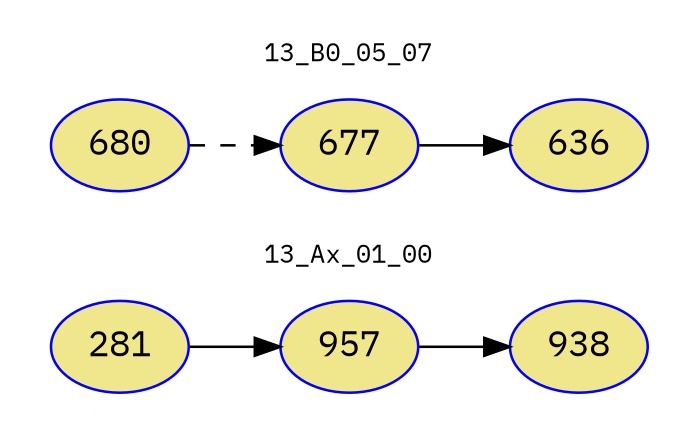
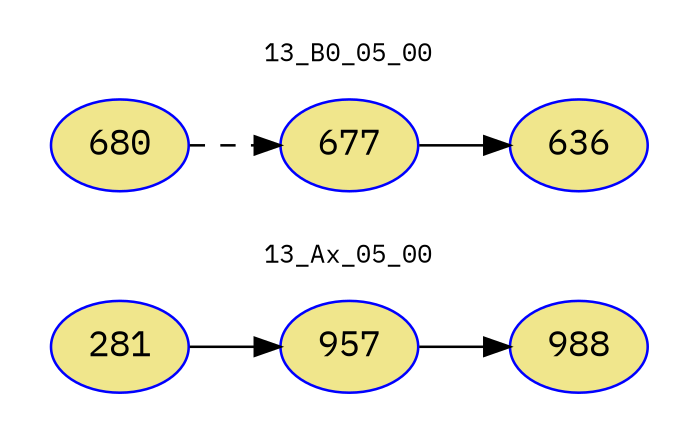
(349, 55) -> (349, 55)
(349, 256) -> (349, 256)
(579, 347) -> (579, 347)
